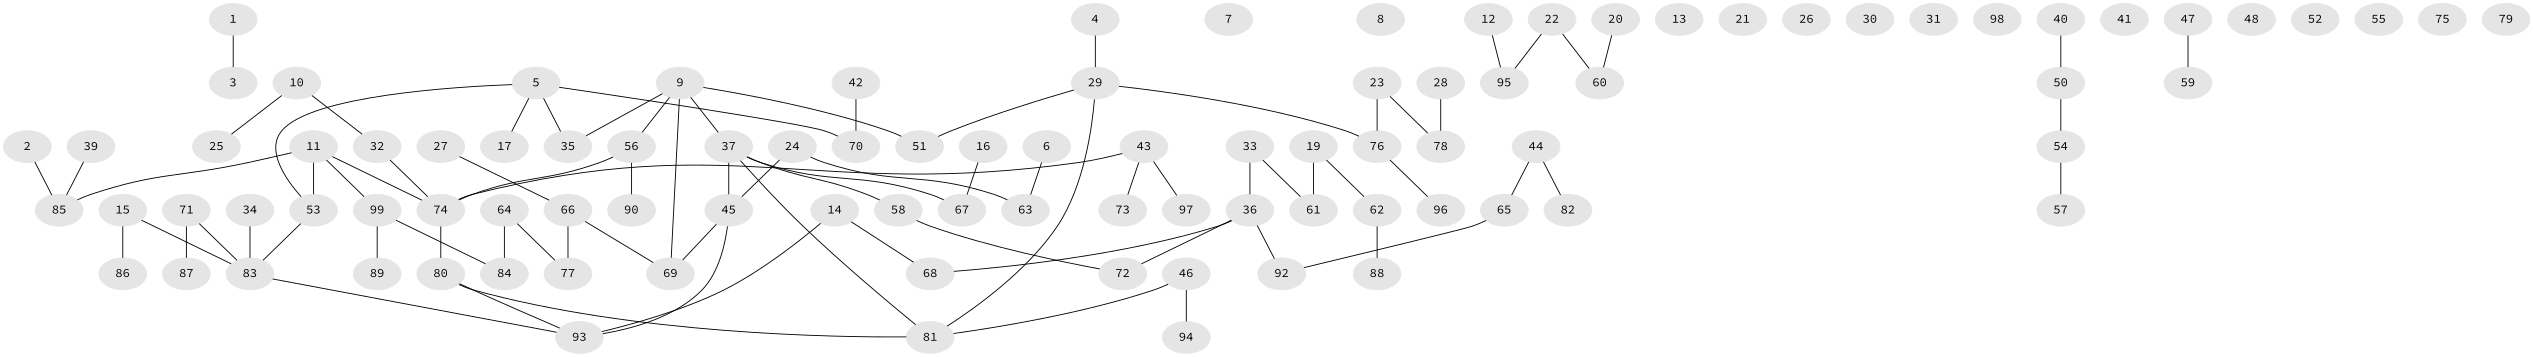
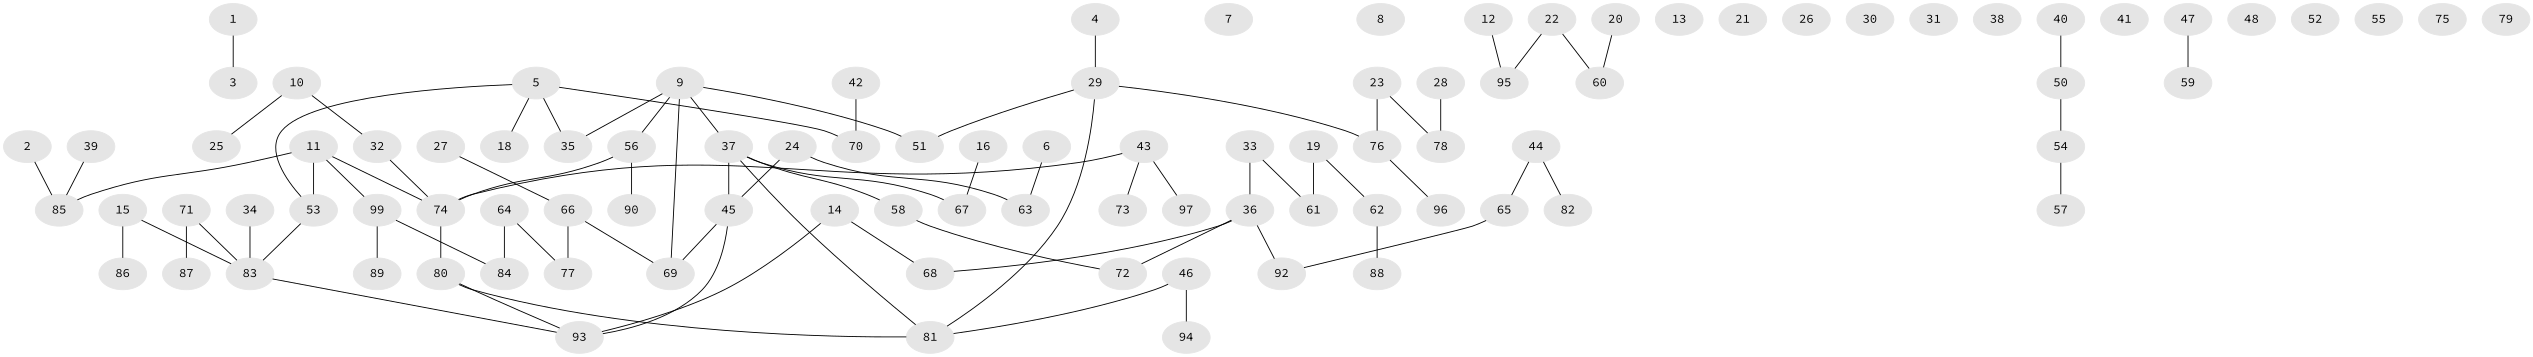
(1997, 19) -> (1997, 19)
(504, 147) -> (504, 147)
